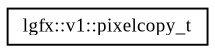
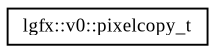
(108, 27) -> (108, 27)
